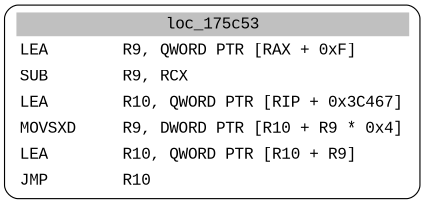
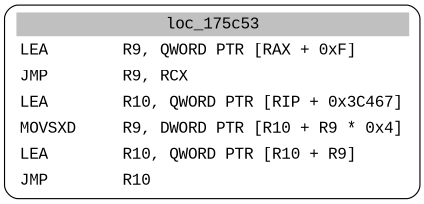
(104, 76) -> (104, 76)
